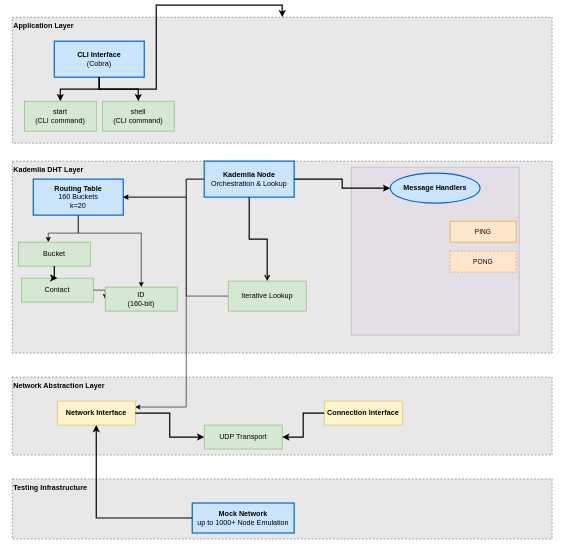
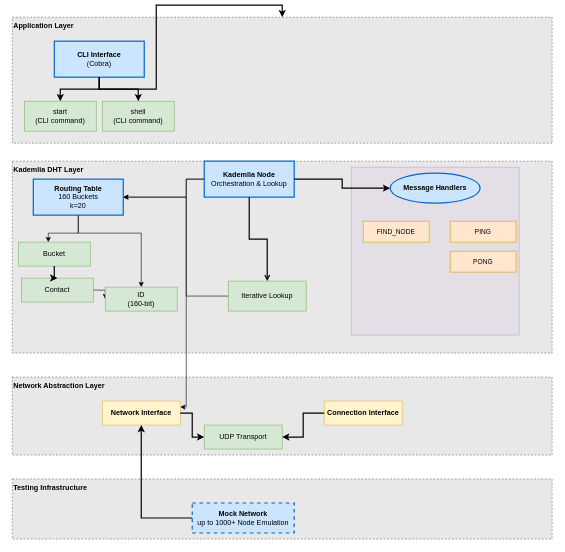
none -> (396, 232)
(483, 262) -> (483, 262)
(96, 413) -> (141, 413)
(243, 518) -> (243, 518)
